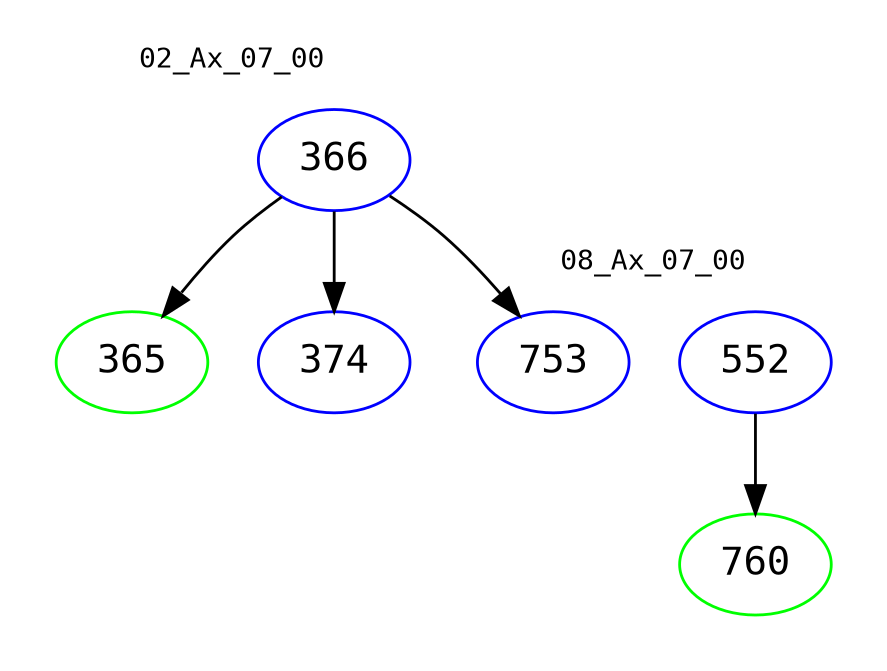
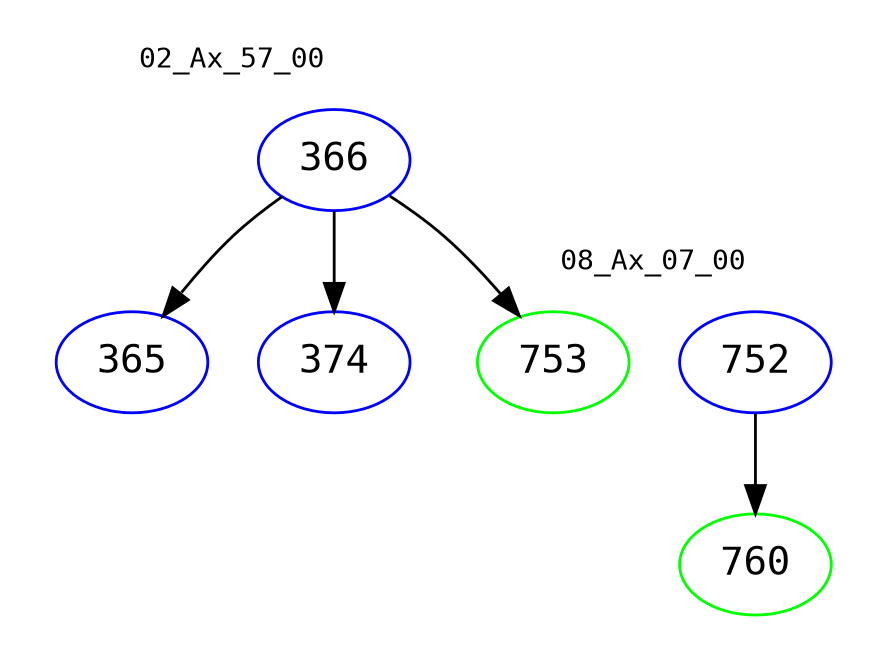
(233, 60) -> (233, 60)
(132, 362) -> (132, 362)
(553, 362) -> (553, 362)
(755, 362) -> (755, 362)
